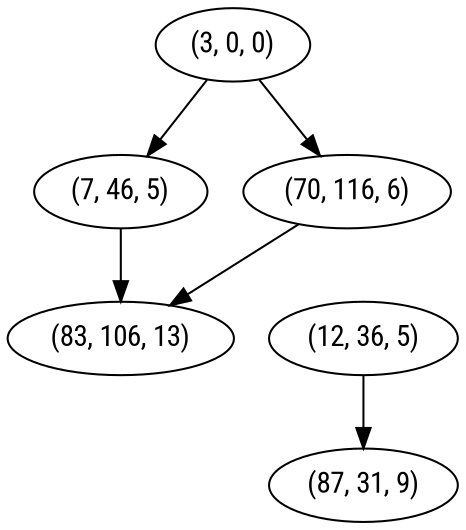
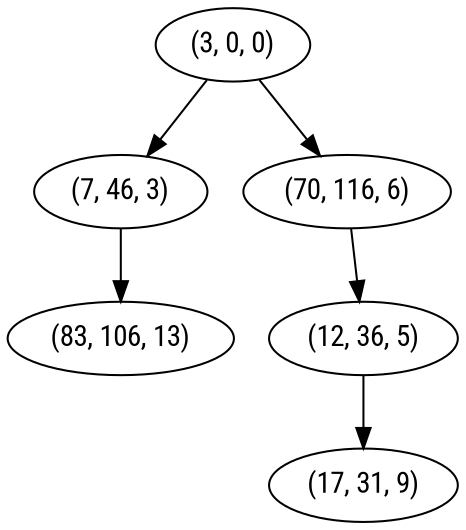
(121, 192) -> (121, 192)
(243, 259) -> (354, 255)
(363, 485) -> (363, 485)
